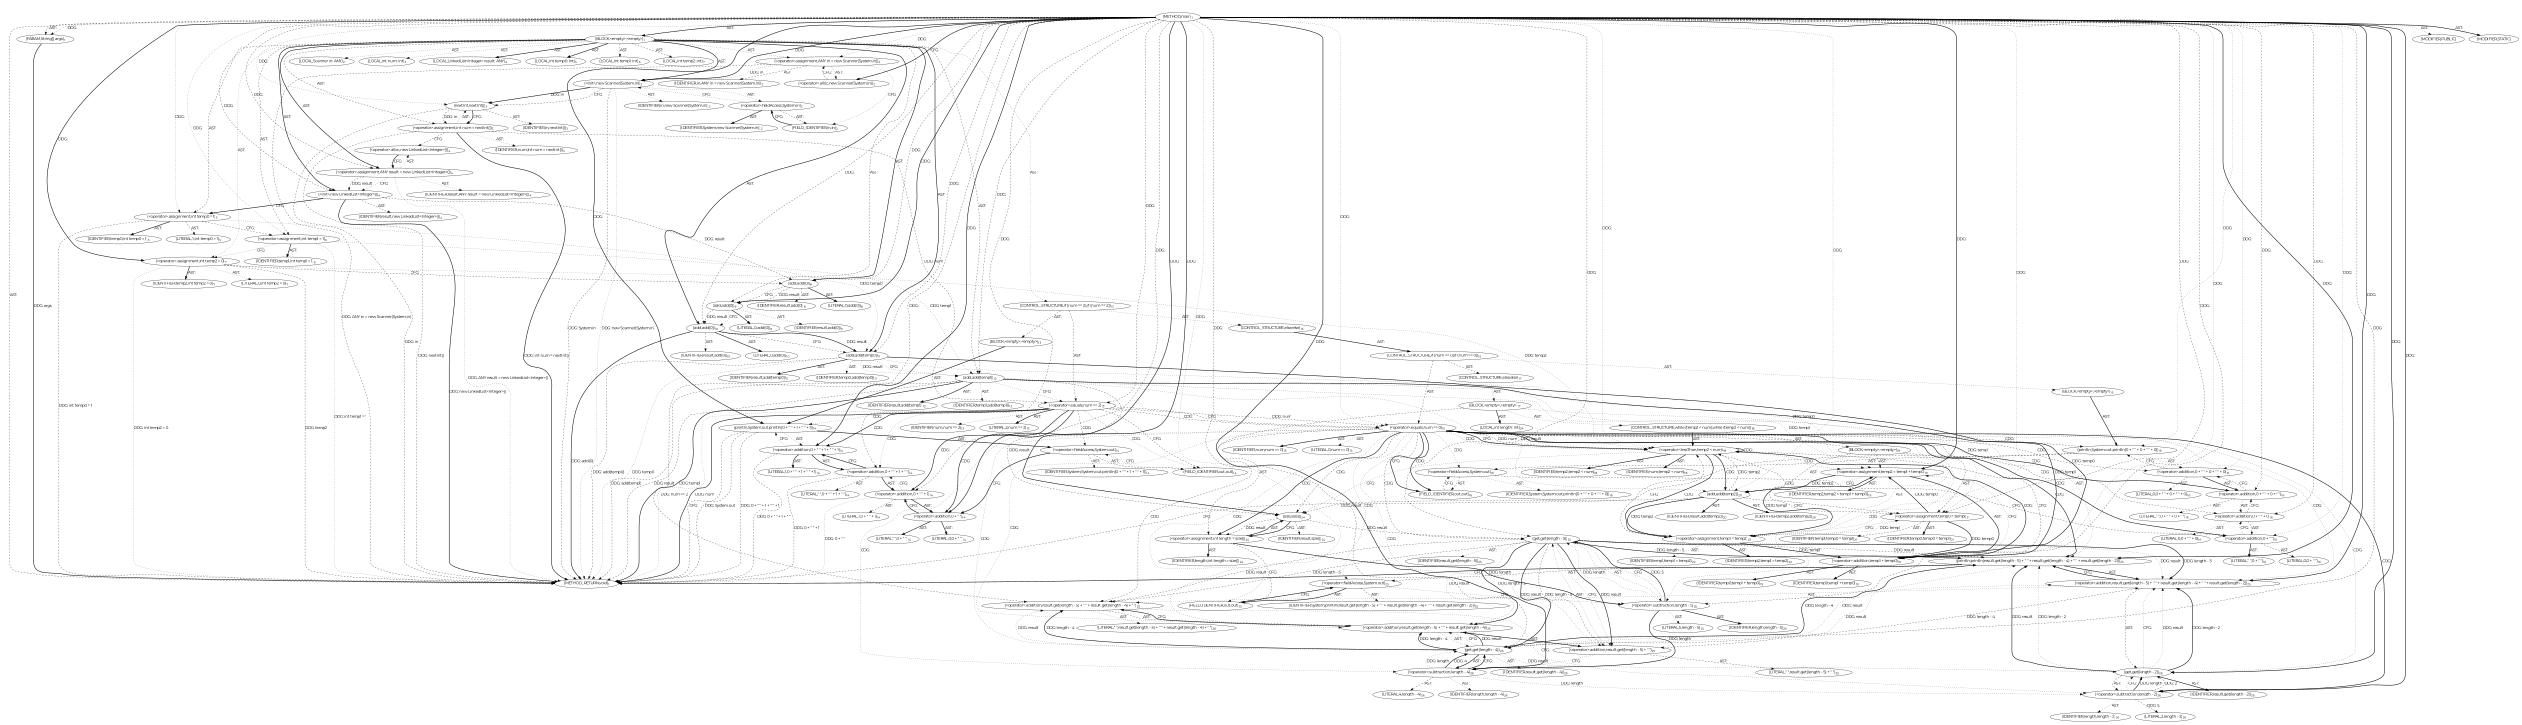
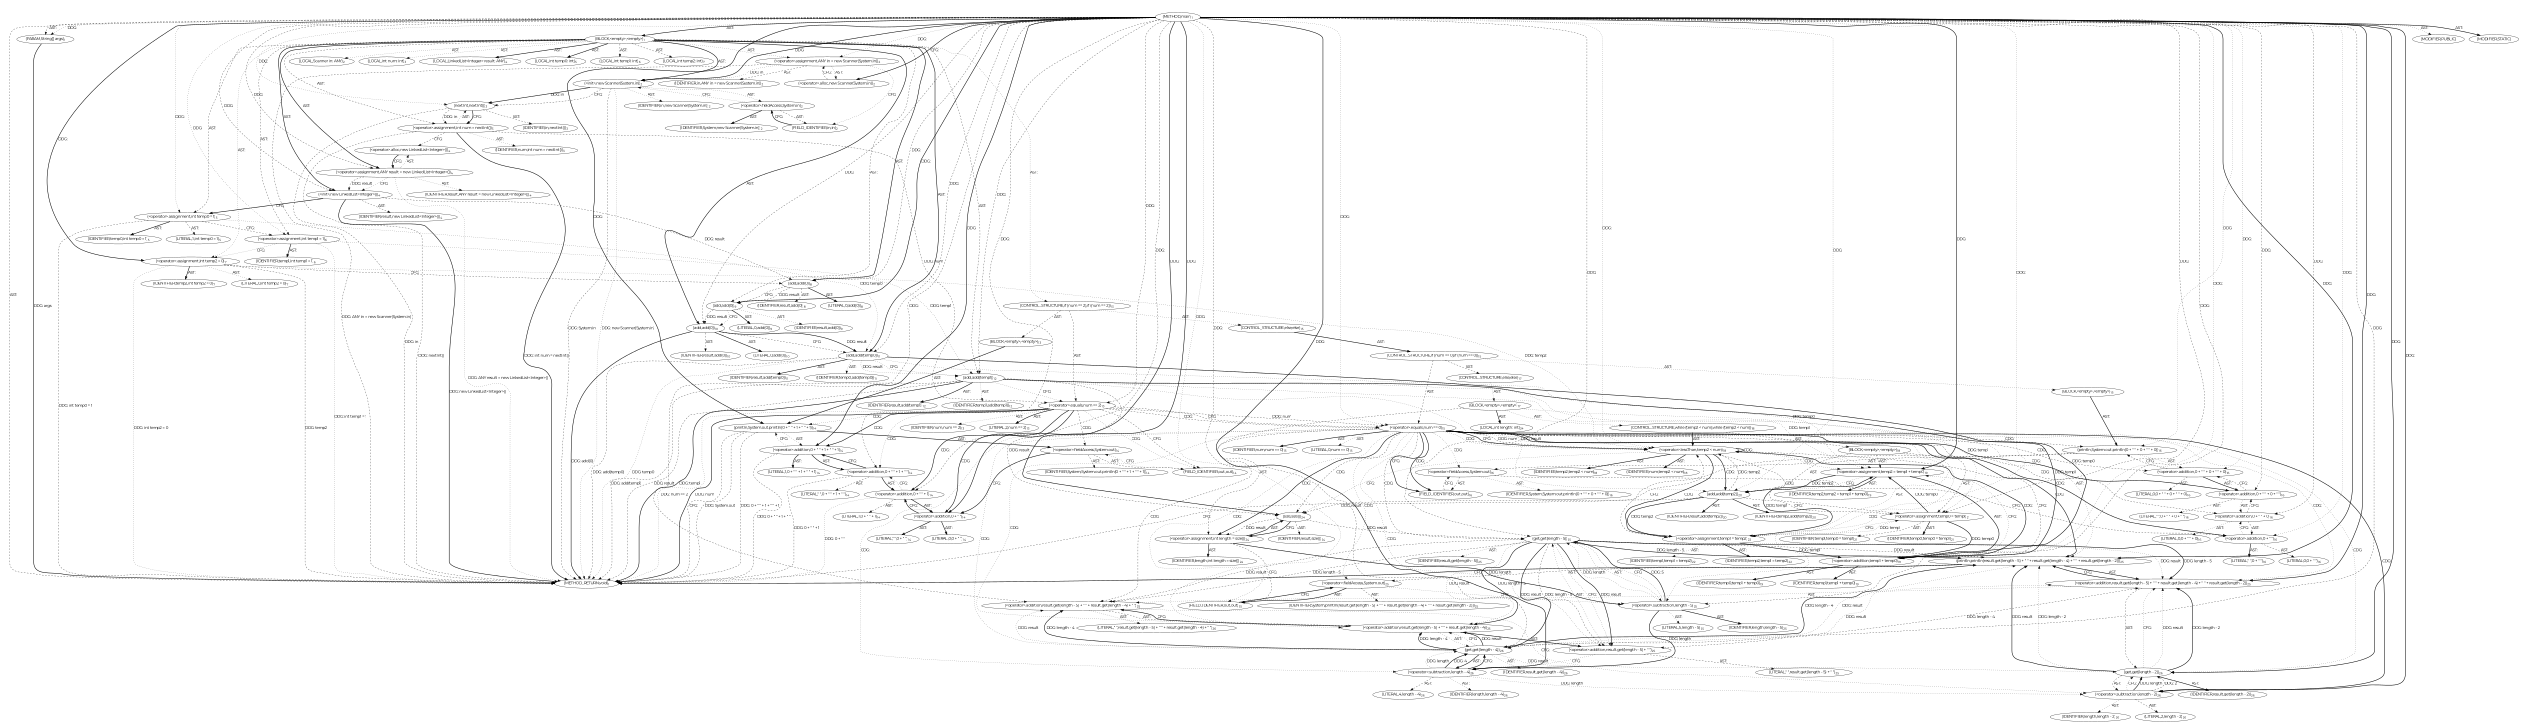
(2153, 706) -> (2153, 706)
